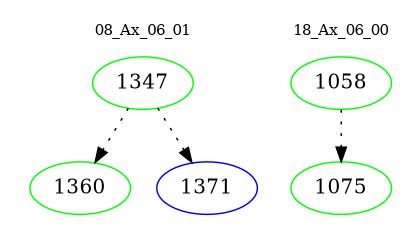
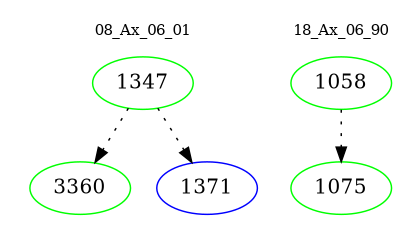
(341, 31) -> (341, 31)
(80, 188) -> (80, 188)
